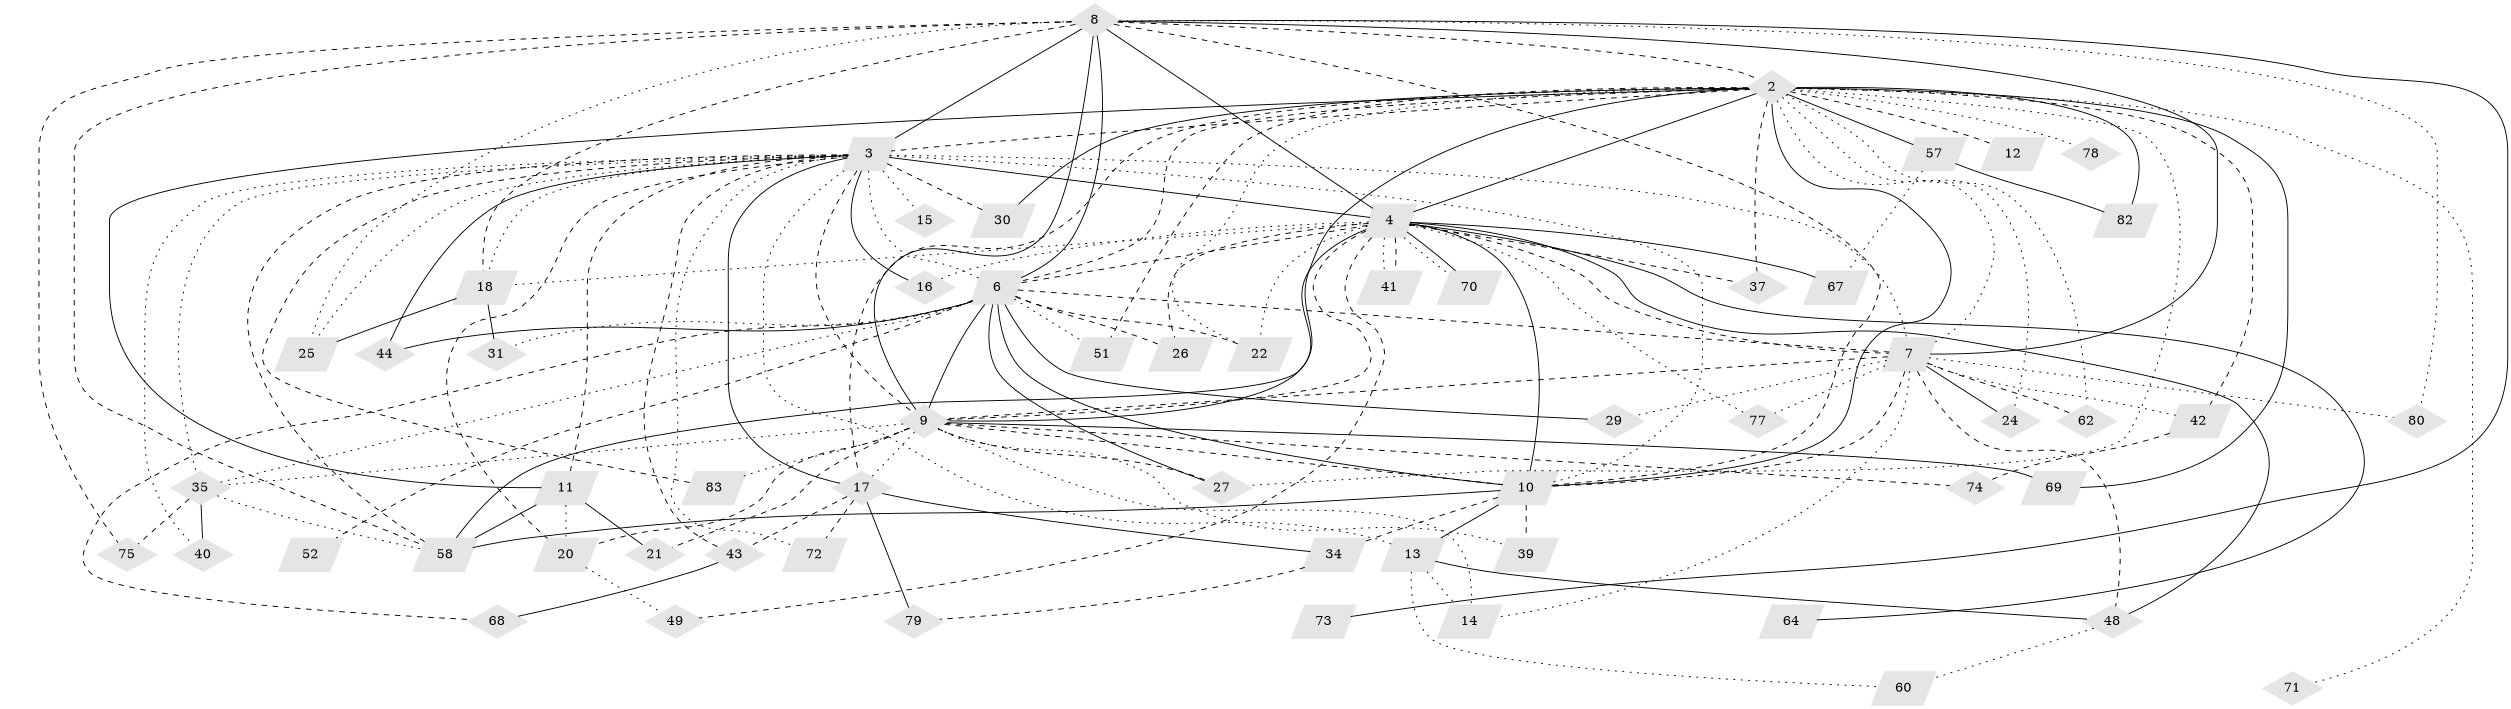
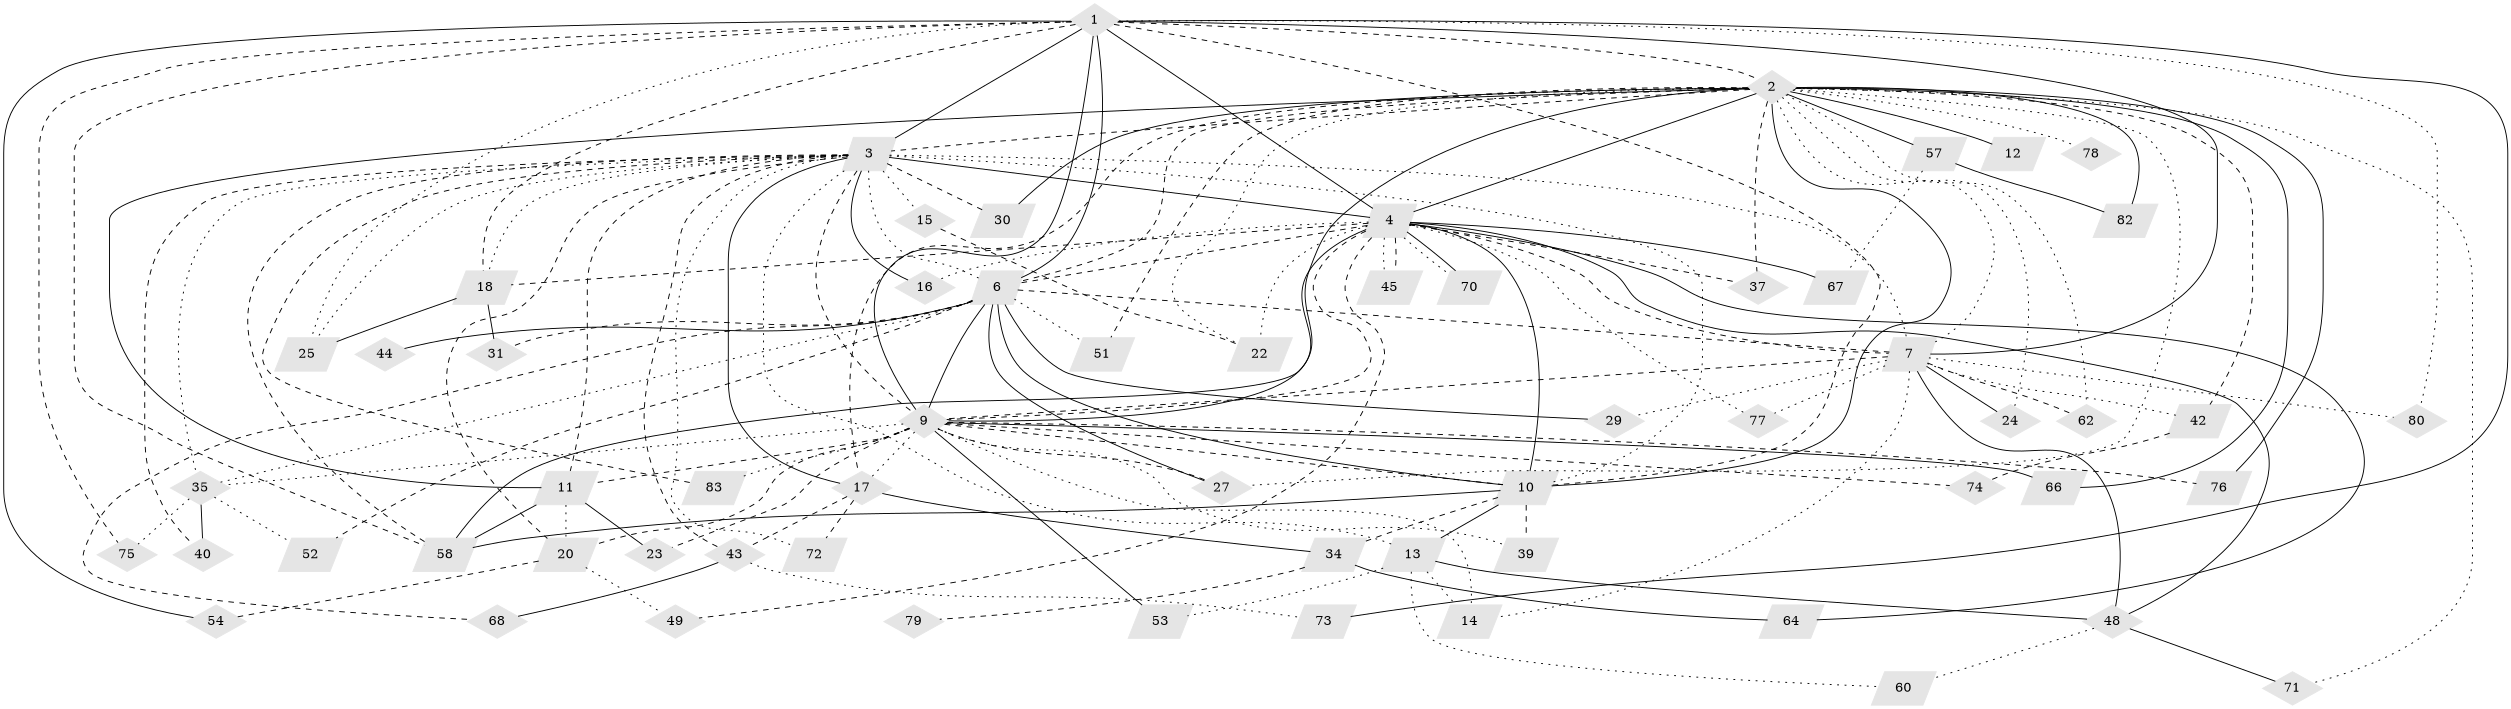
(1095, 20) -> (1095, 20)
(1892, 115) -> (1892, 115)
(312, 180) -> (312, 180)
(545, 188) -> none
(854, 260) -> (854, 260)
(1390, 288) -> (1390, 288)
(1127, 321) -> (1101, 302)
(742, 323) -> (742, 323)
(1181, 354) -> none
(2053, 450) -> (2053, 450)
none -> (752, 459)
(1778, 464) -> none
(2054, 488) -> (2054, 488)
none -> (2219, 488)
(164, 521) -> (164, 521)
(319, 526) -> (253, 520)
(655, 555) -> (655, 555)
(888, 555) -> none
none -> (1024, 597)
none -> (1539, 602)
none -> (216, 622)
none -> (1161, 622)
none -> (2203, 655)
